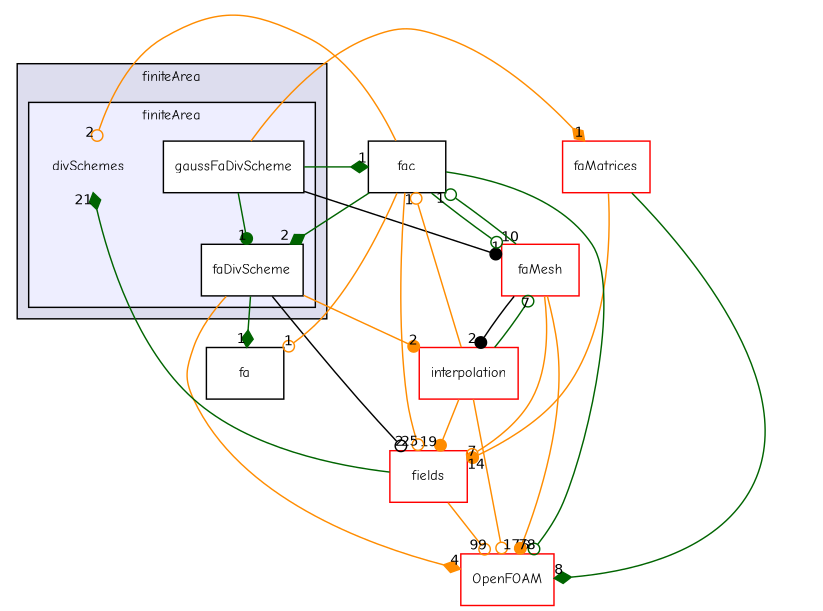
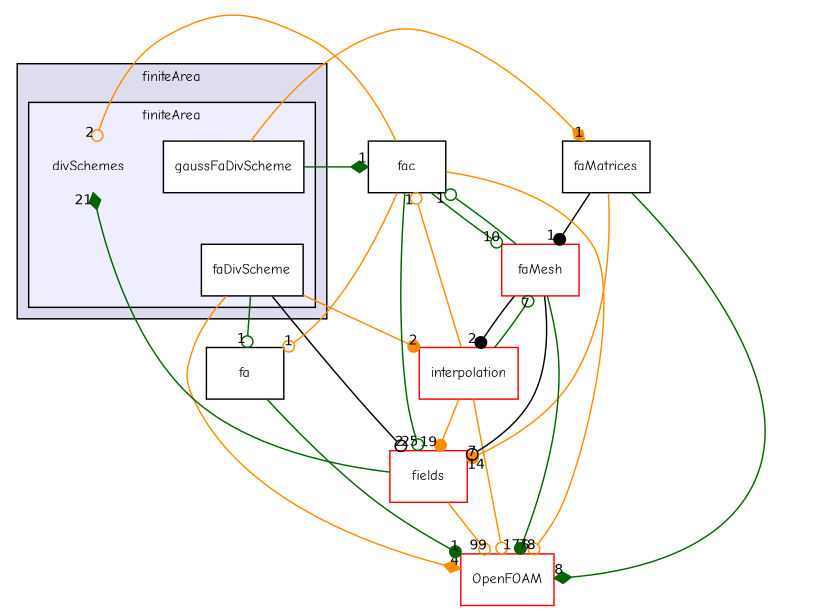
(606, 167) -> (606, 167)
(242, 213) -> none
(337, 214) -> none
(416, 228) -> (577, 214)
(249, 316) -> (249, 316)
(401, 316) -> (401, 316)
(602, 340) -> (602, 340)
(538, 386) -> (538, 386)
(555, 421) -> (555, 421)
none -> (352, 482)
